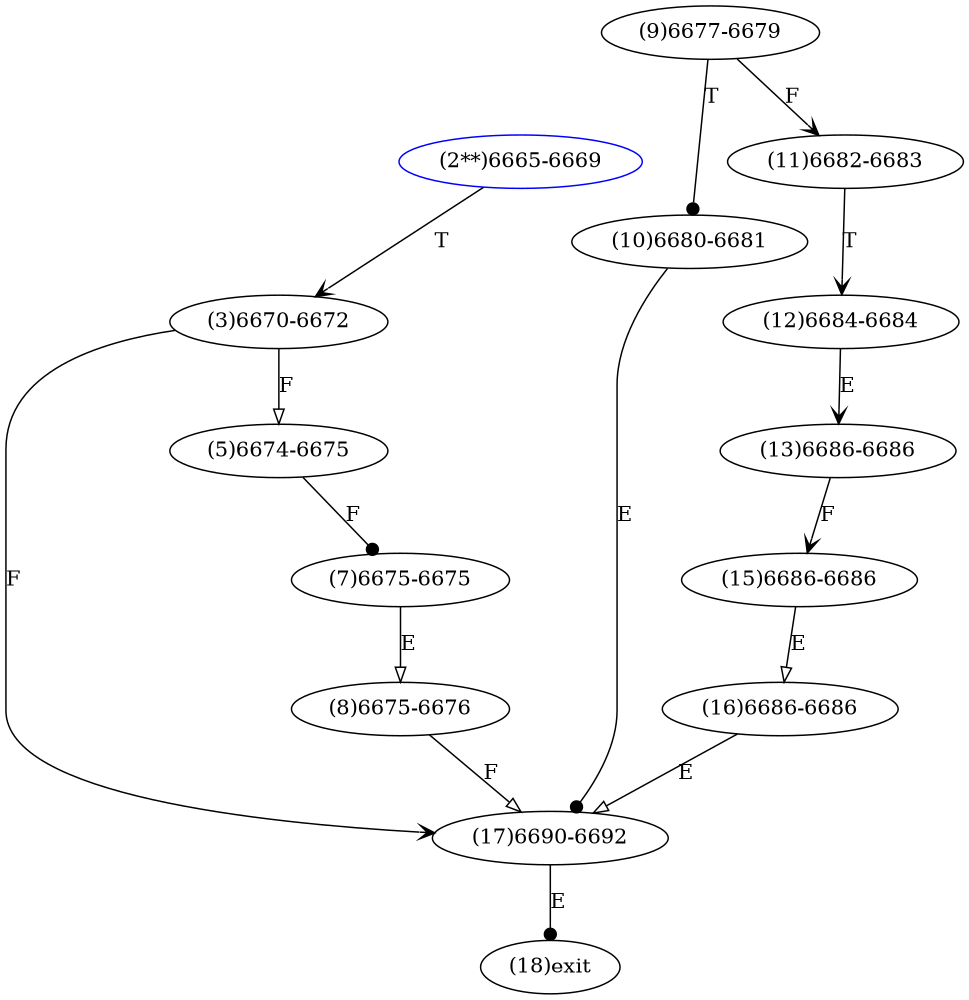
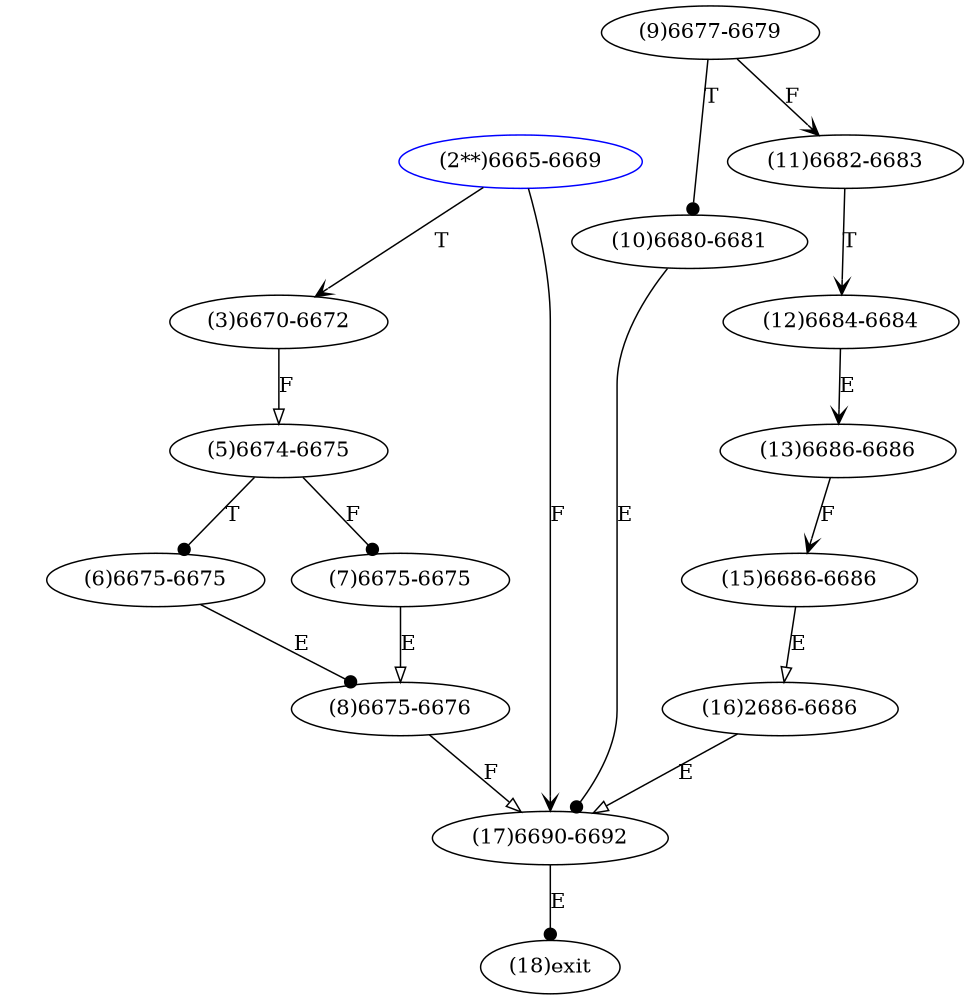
none -> (156, 580)
(6, 692) -> (550, 491)
(780, 709) -> (780, 709)
